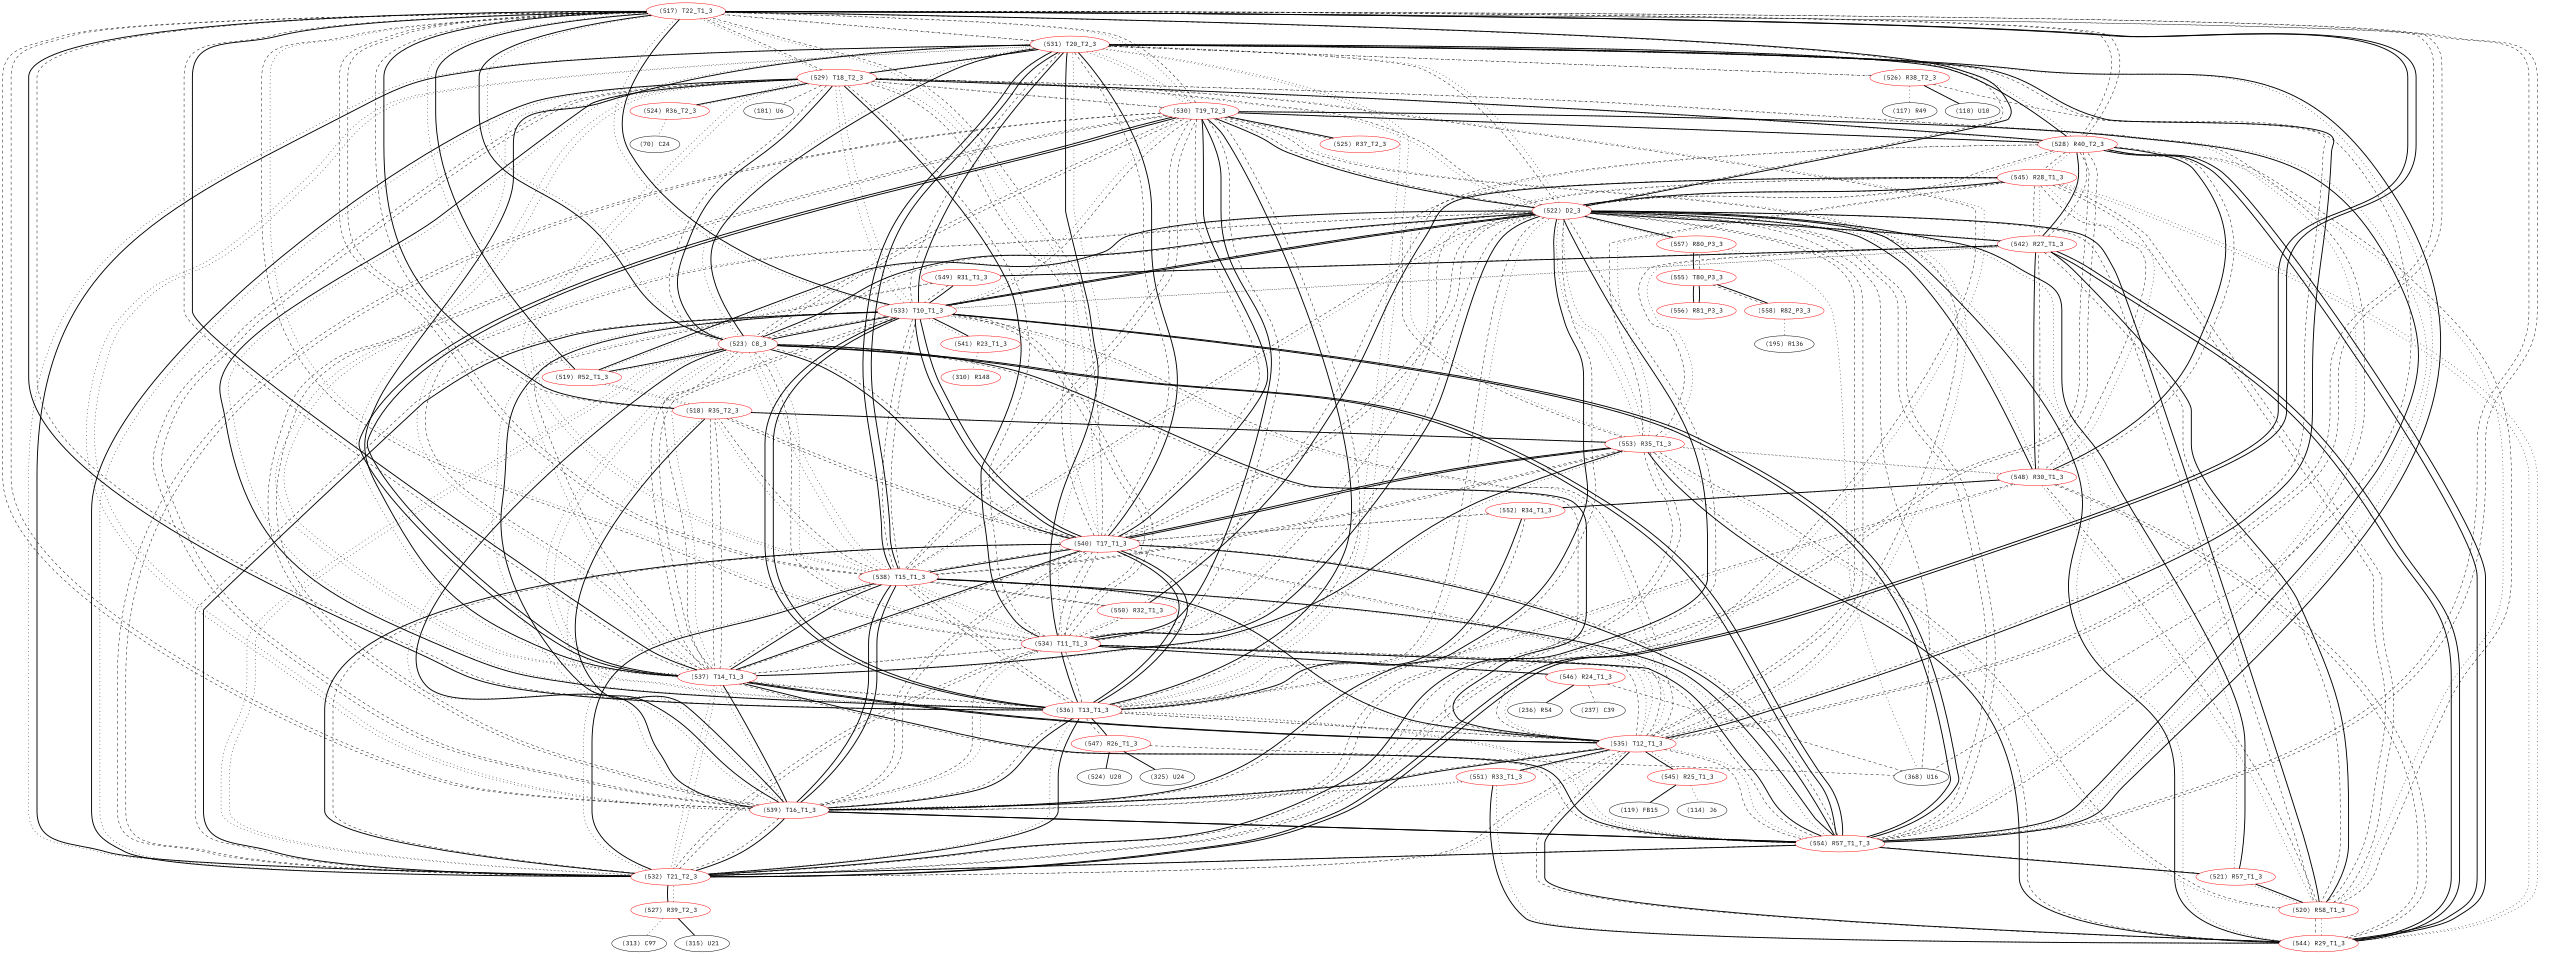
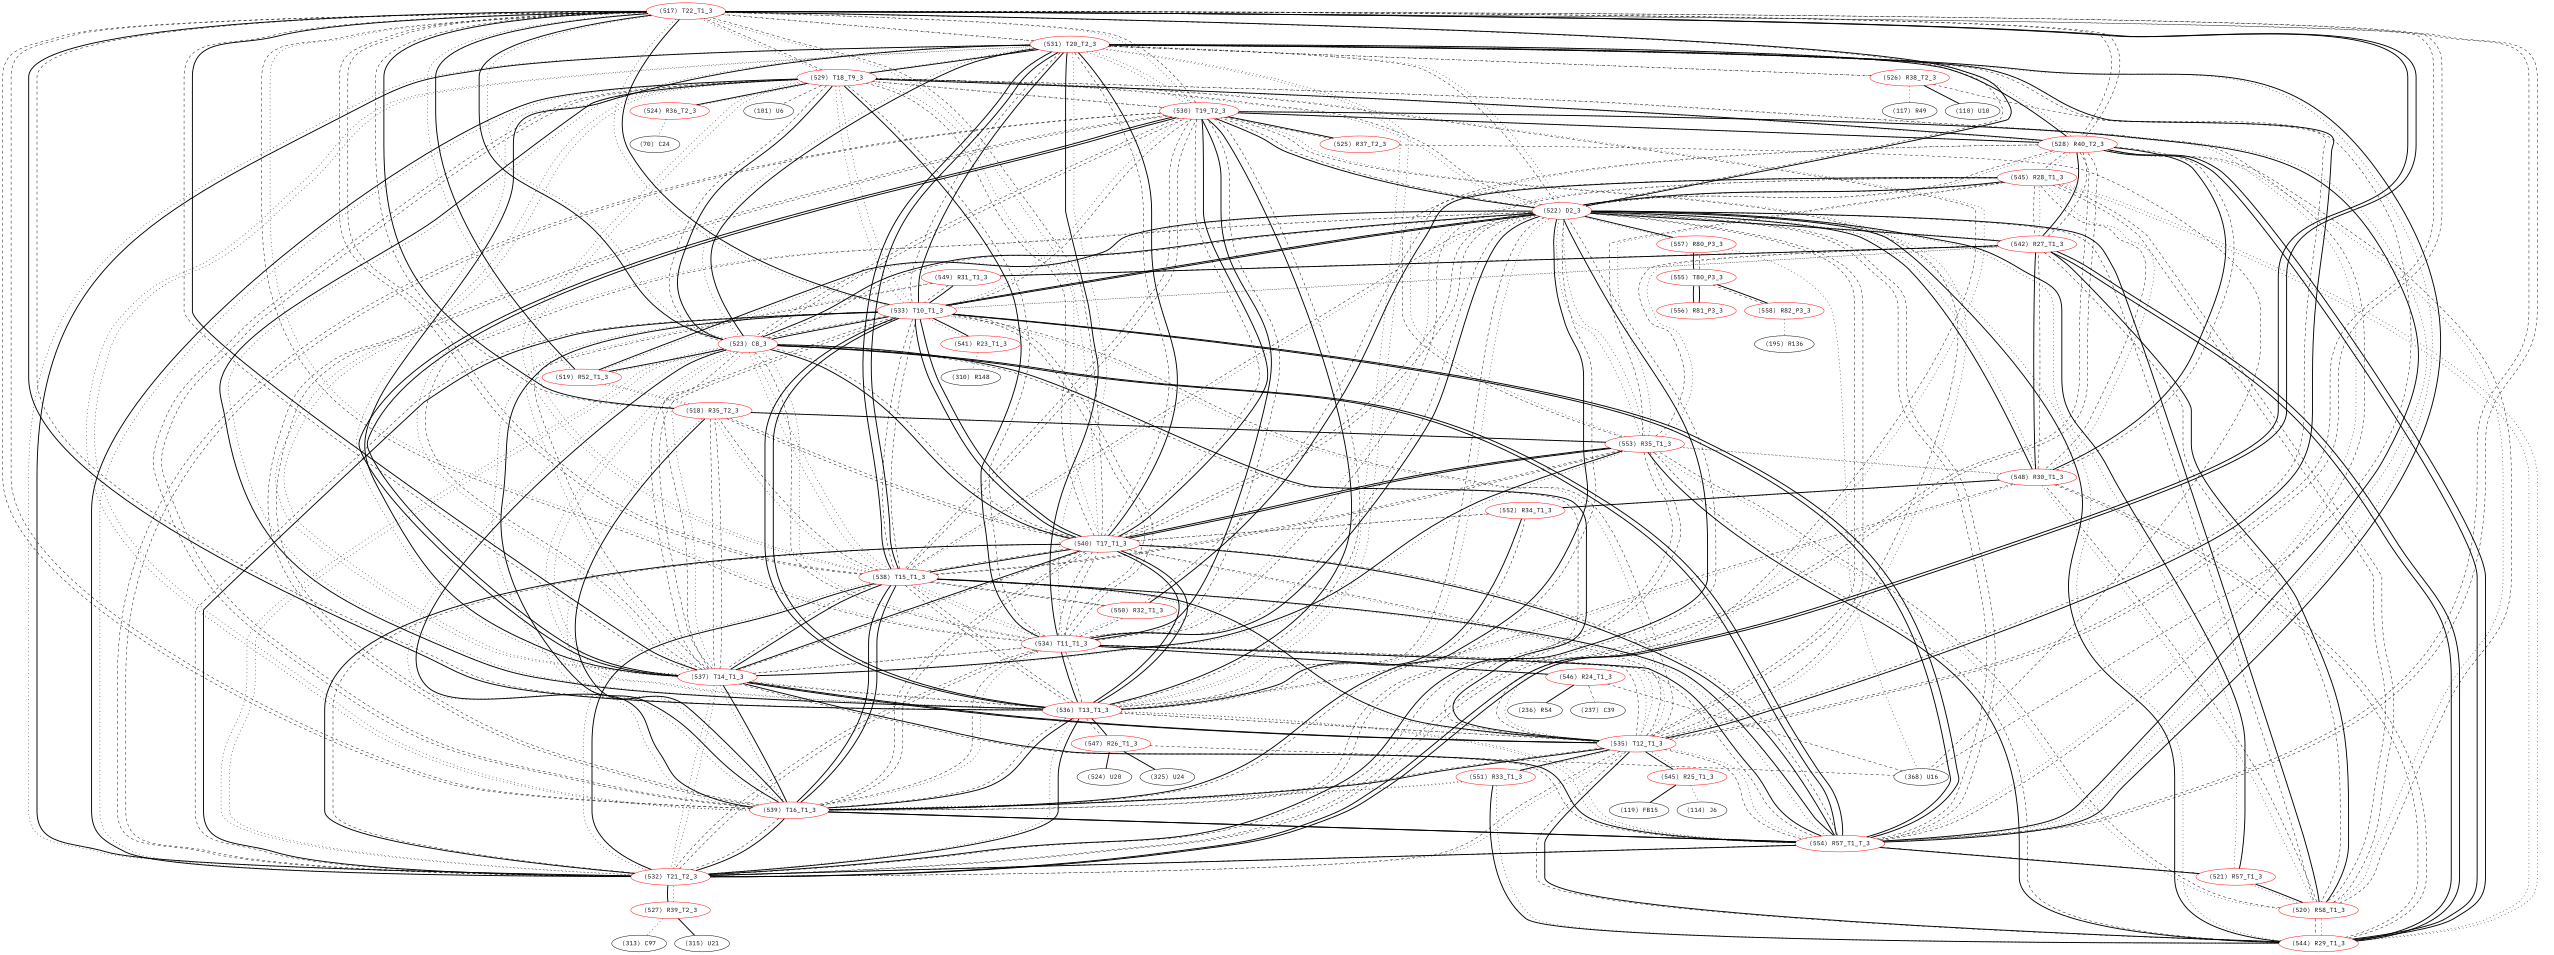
(837, 78) -> (837, 78)
(971, 377) -> (971, 377)
(1881, 379) -> (2141, 197)
